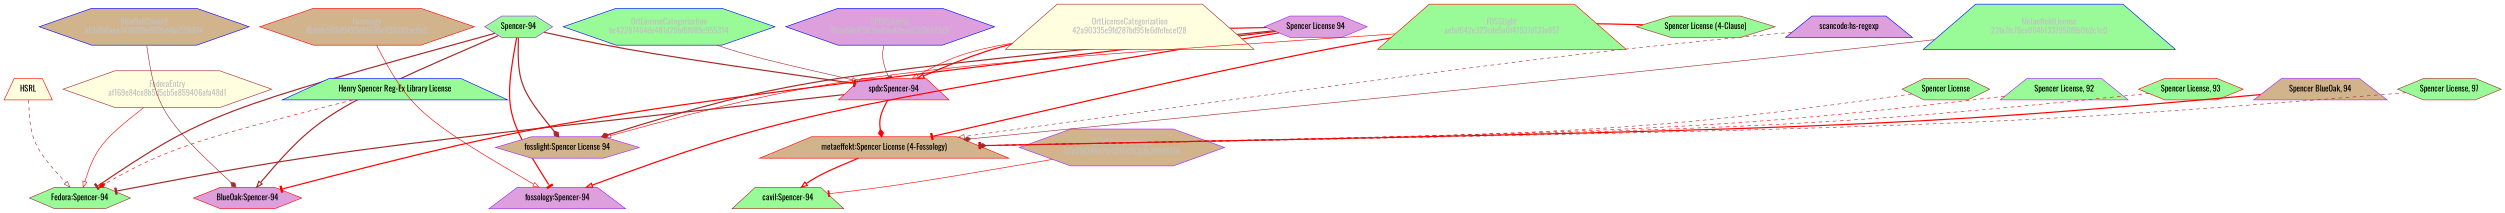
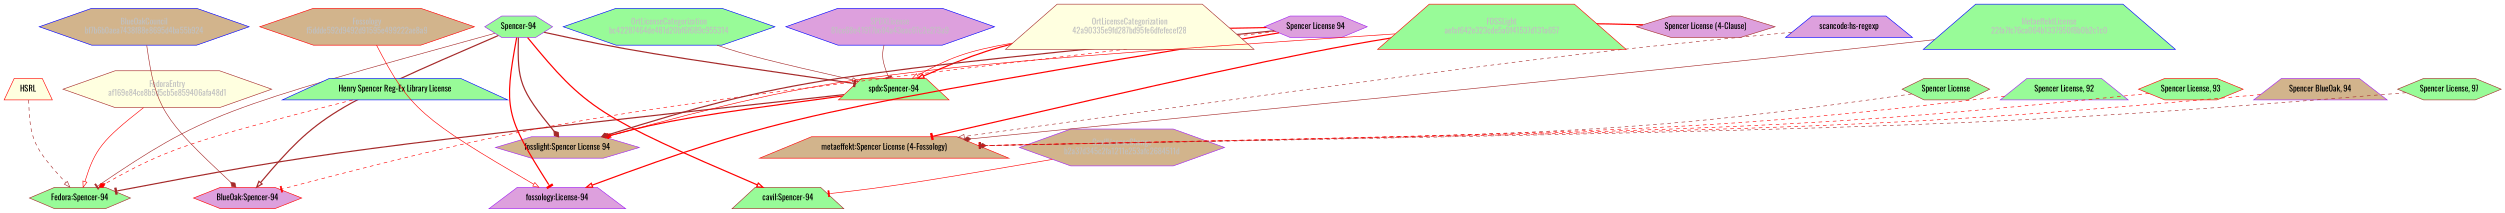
(1706, 27) -> (1706, 27)
(894, 89) -> (894, 89)
(289, 92) -> (289, 92)
(702, 102) -> (702, 102)
(881, 114) -> (726, 112)
(1941, 120) -> (1941, 120)
(832, 170) -> (625, 124)
(557, 198) -> (557, 198)
